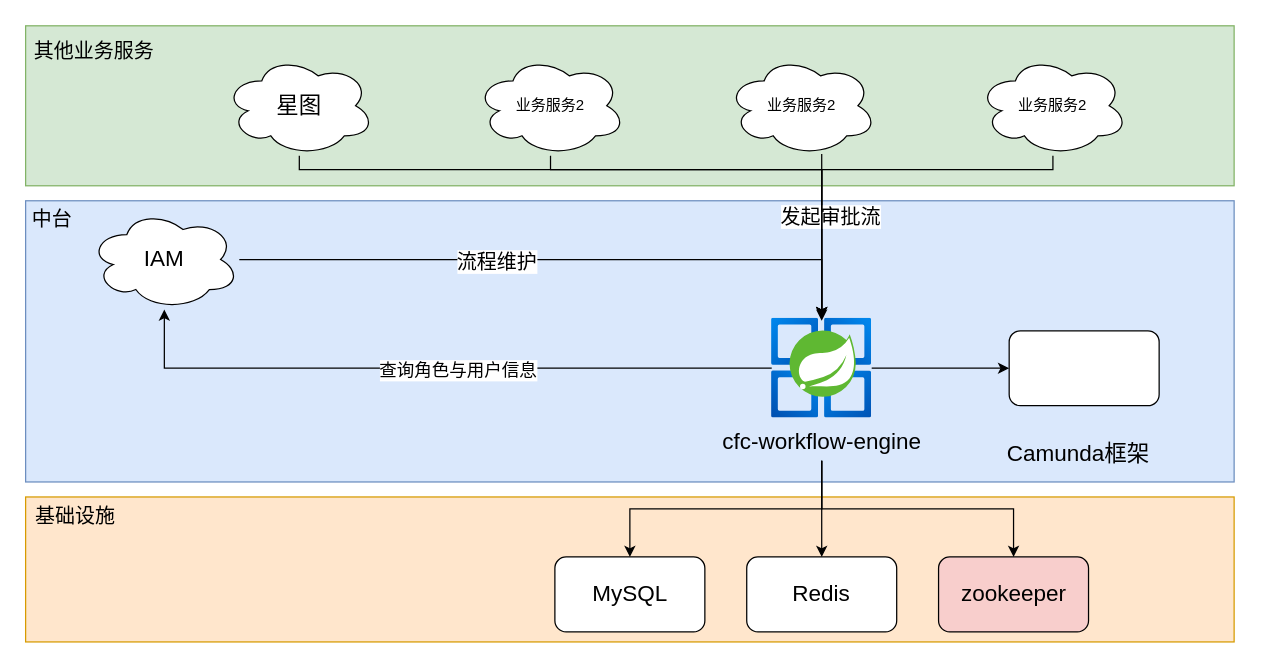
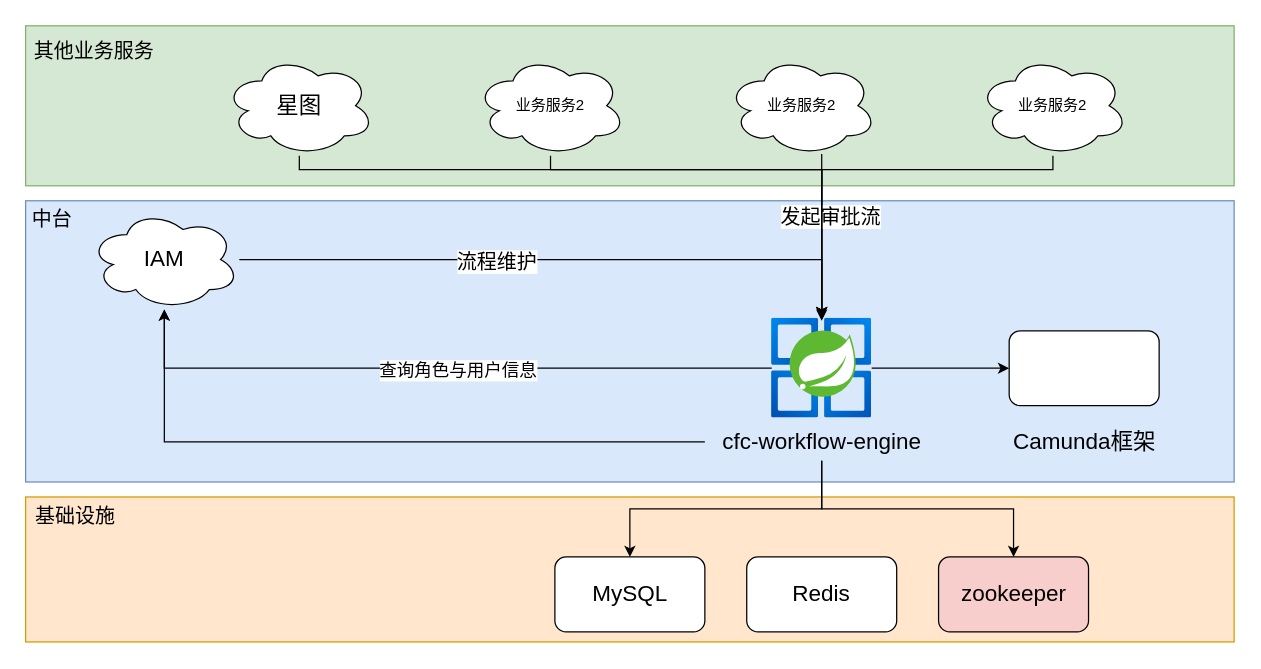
(1078, 454) -> (1084, 442)
(822, 530) -> (399, 442)
